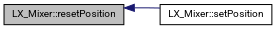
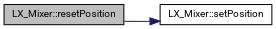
(147, 8) -> (137, 21)
